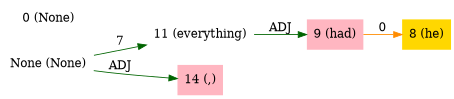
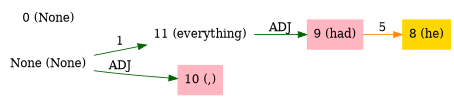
(383, 28) -> (383, 28)
(120, 42) -> (120, 42)
(200, 80) -> (200, 80)
